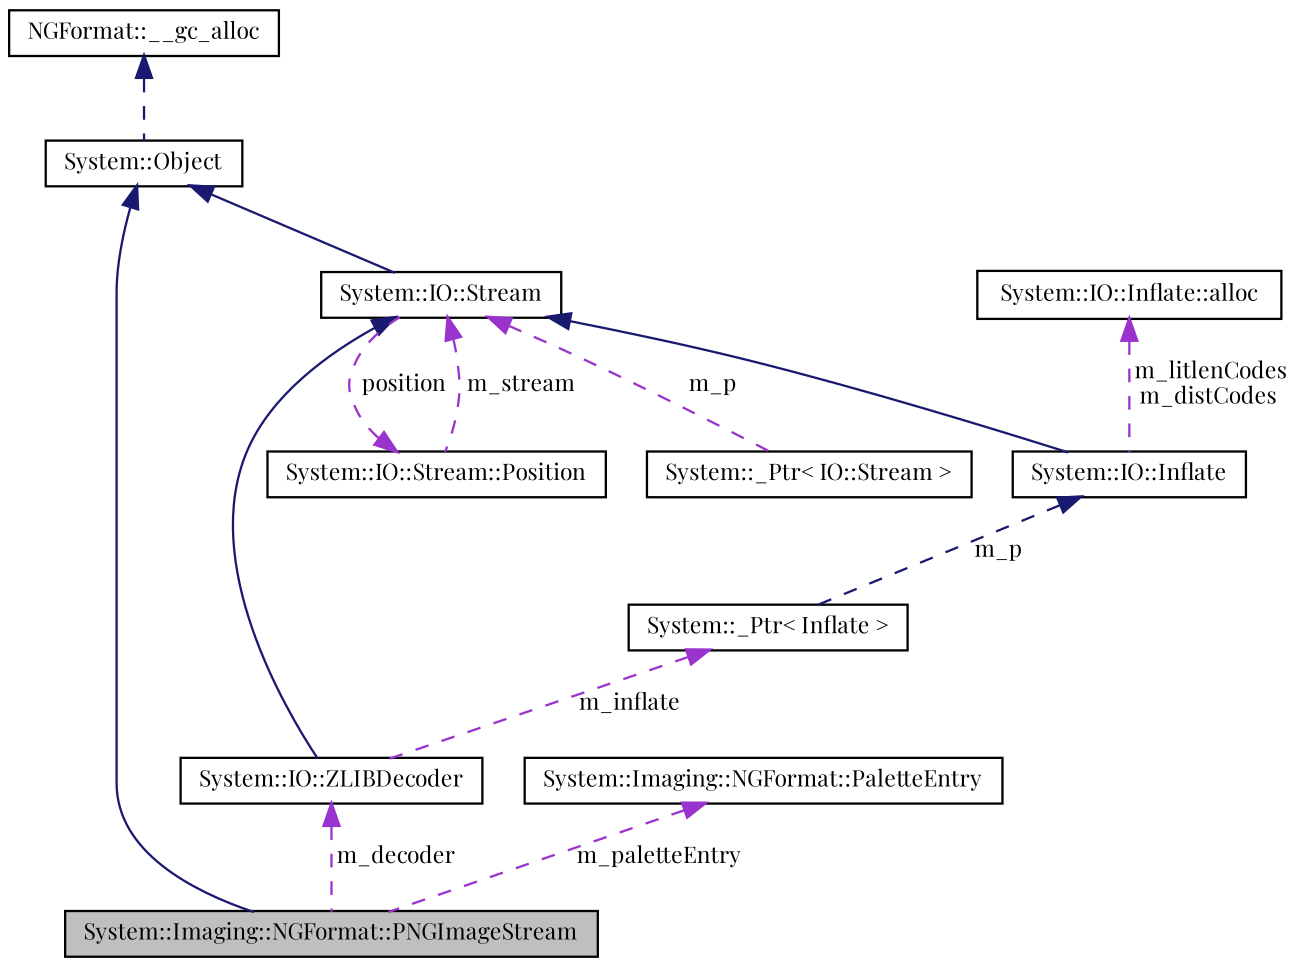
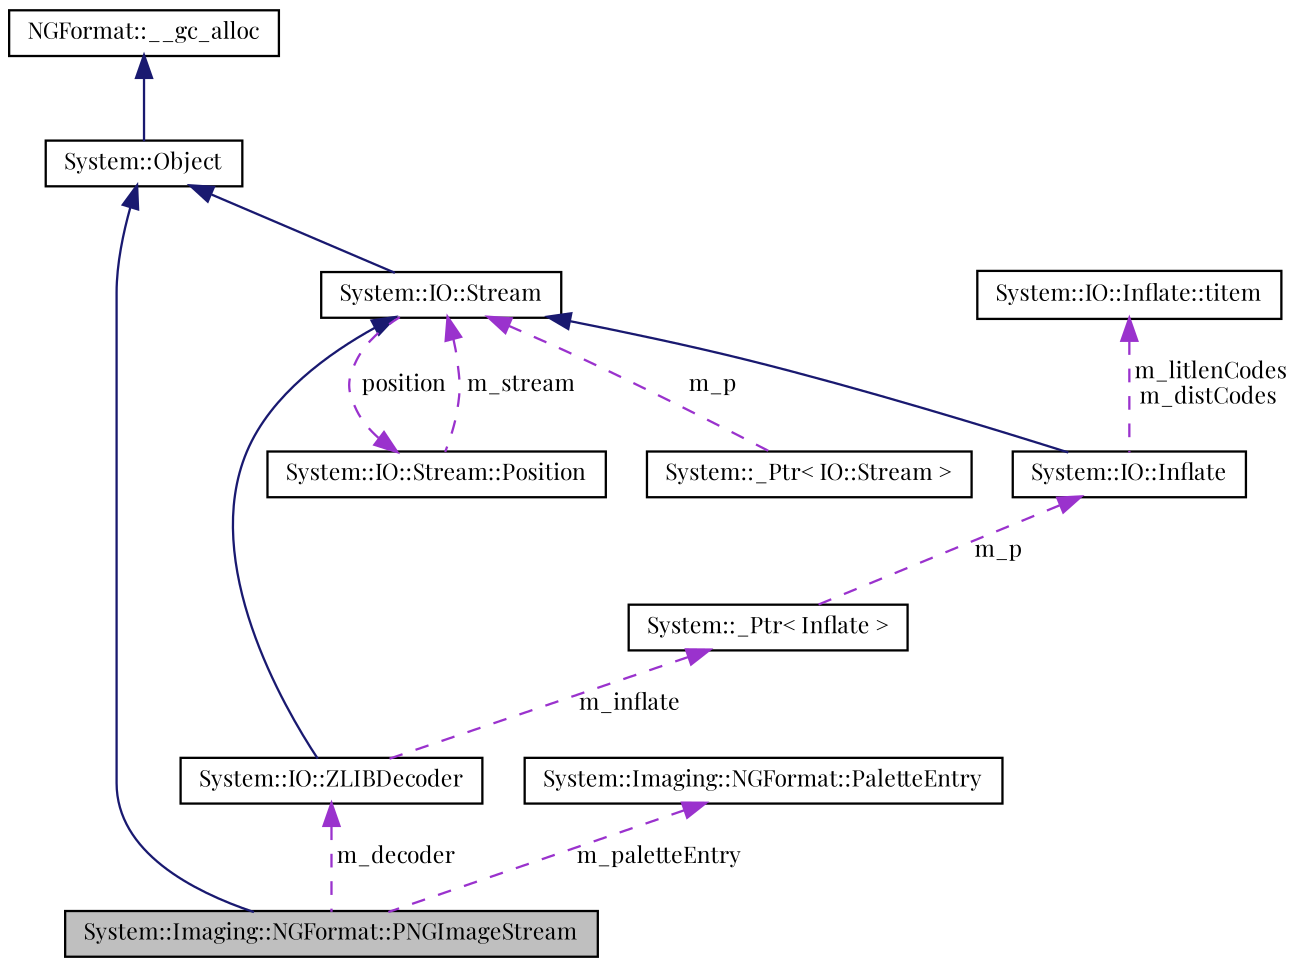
(144, 110) -> (144, 110)
(1129, 295) -> (1129, 295)
(938, 555) -> (938, 555)
